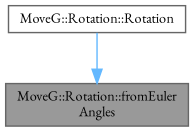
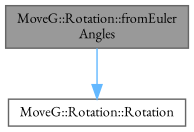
(97, 51) -> (97, 66)
